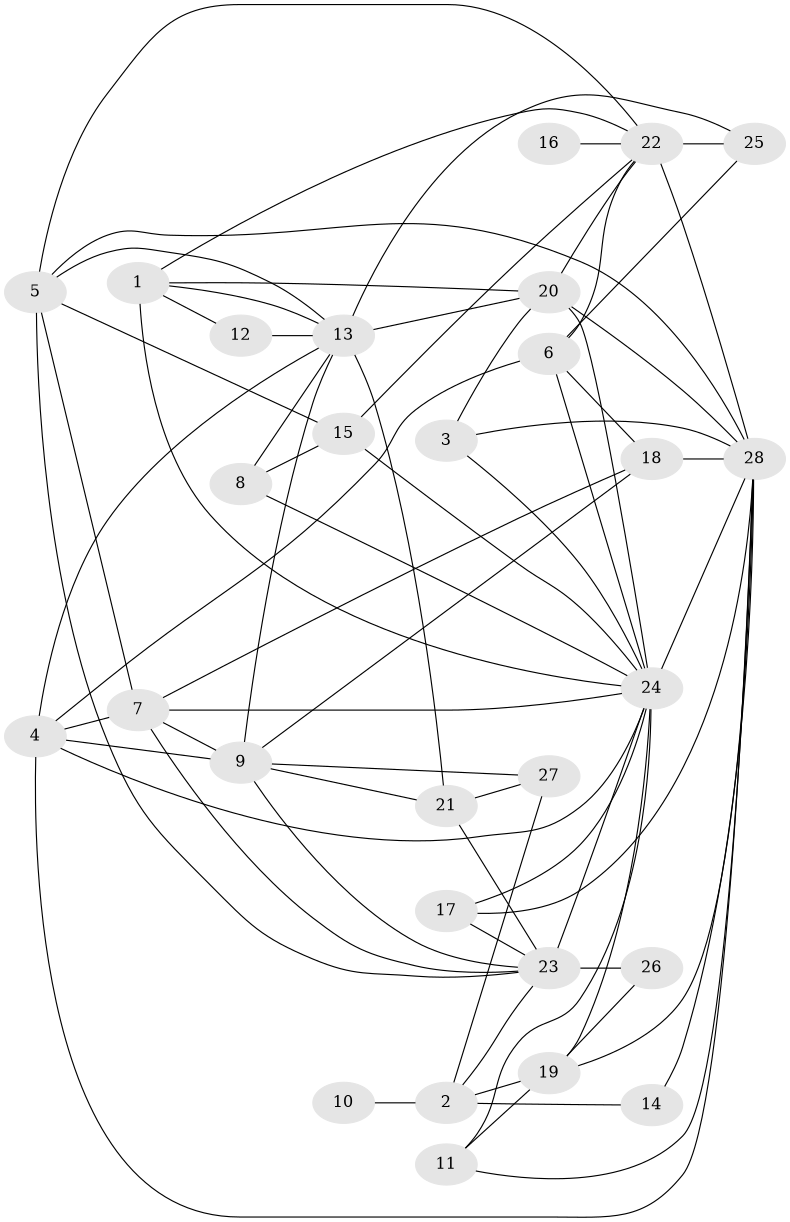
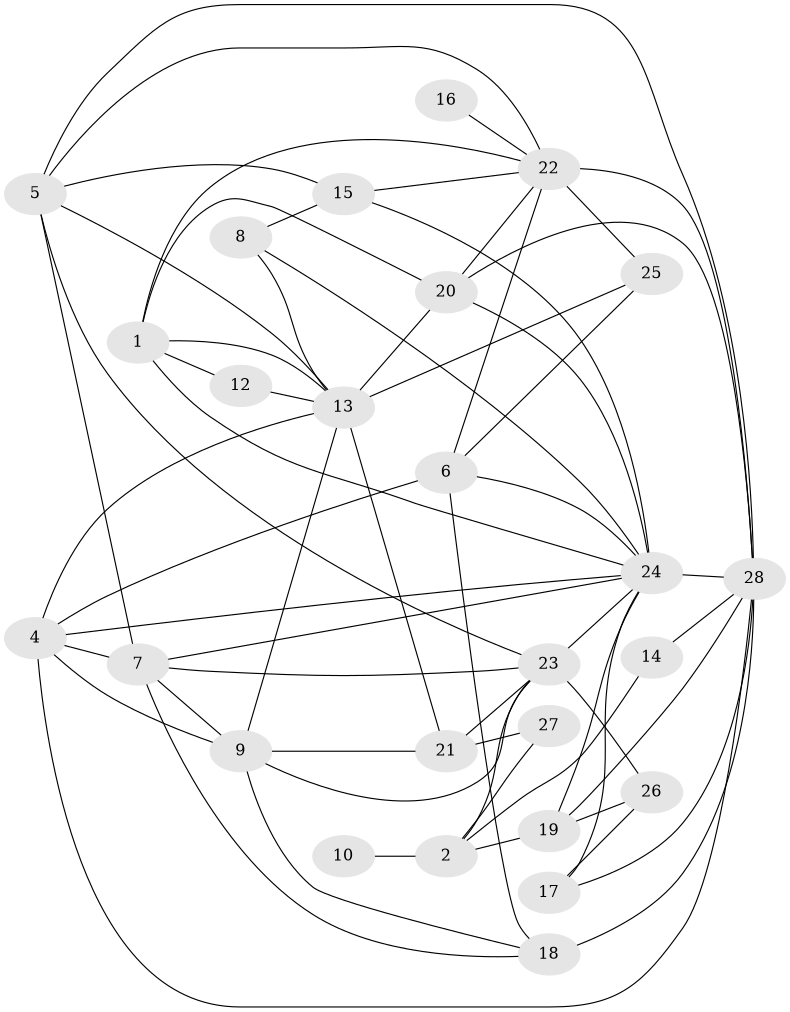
(446, 441) -> none
(395, 769) -> none
(491, 936) -> (601, 842)
(446, 1164) -> none
